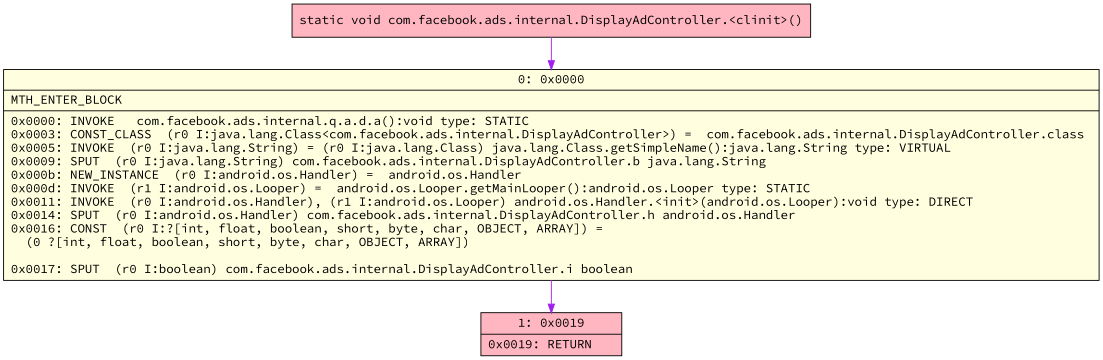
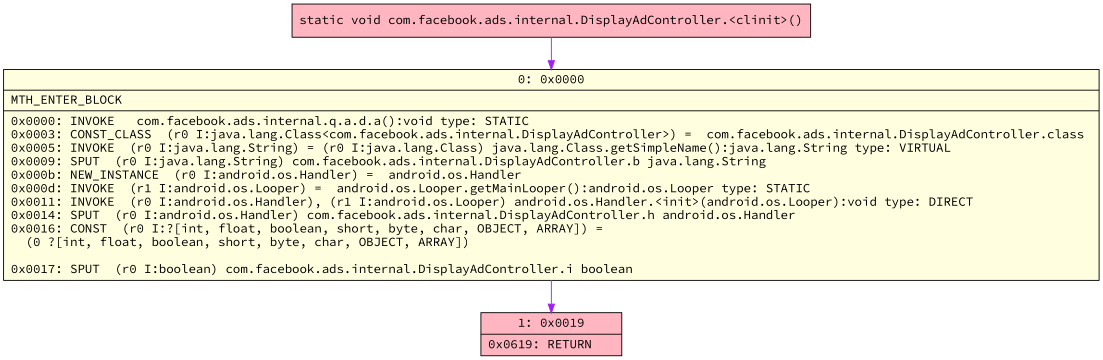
(551, 345) -> (551, 345)
